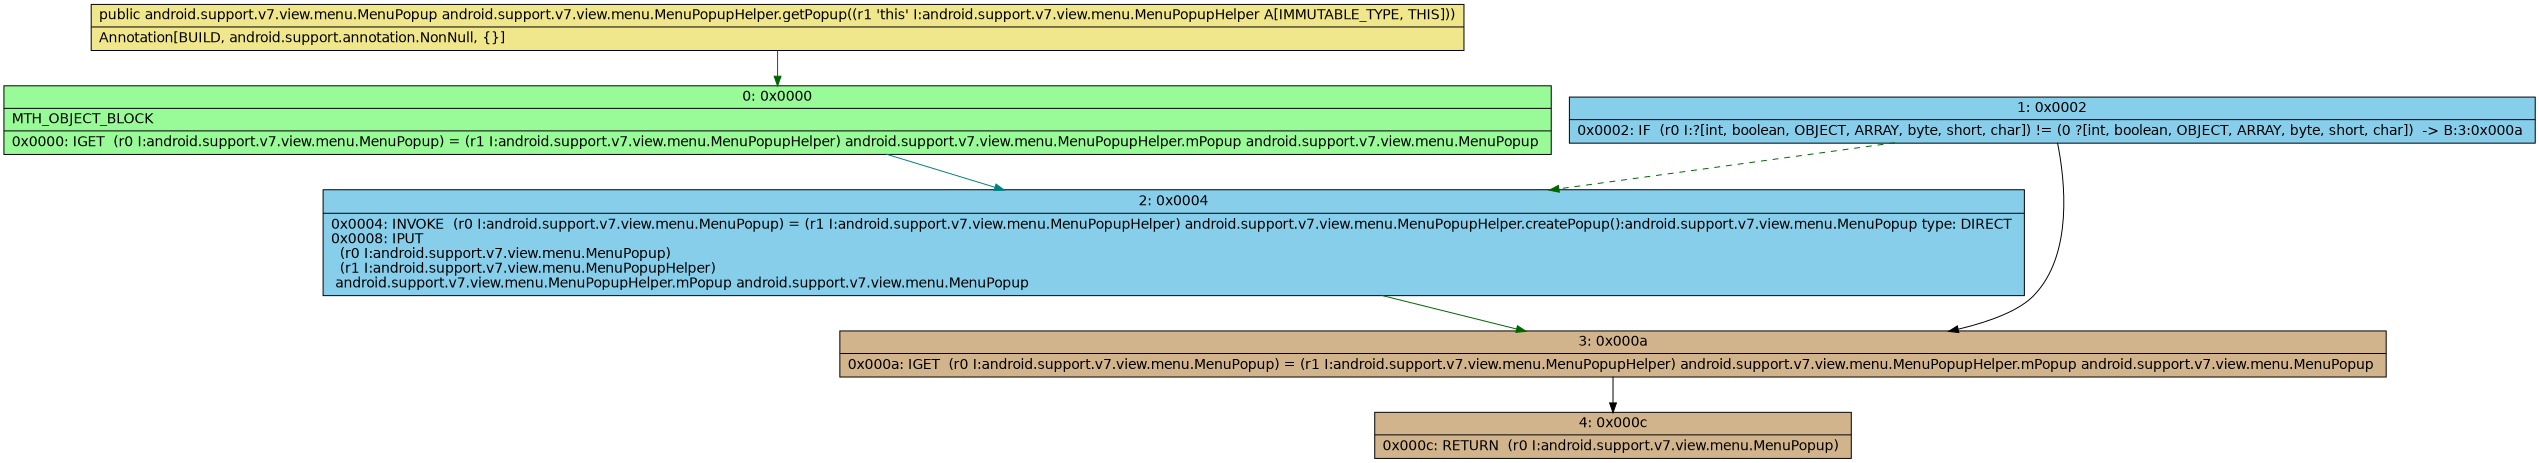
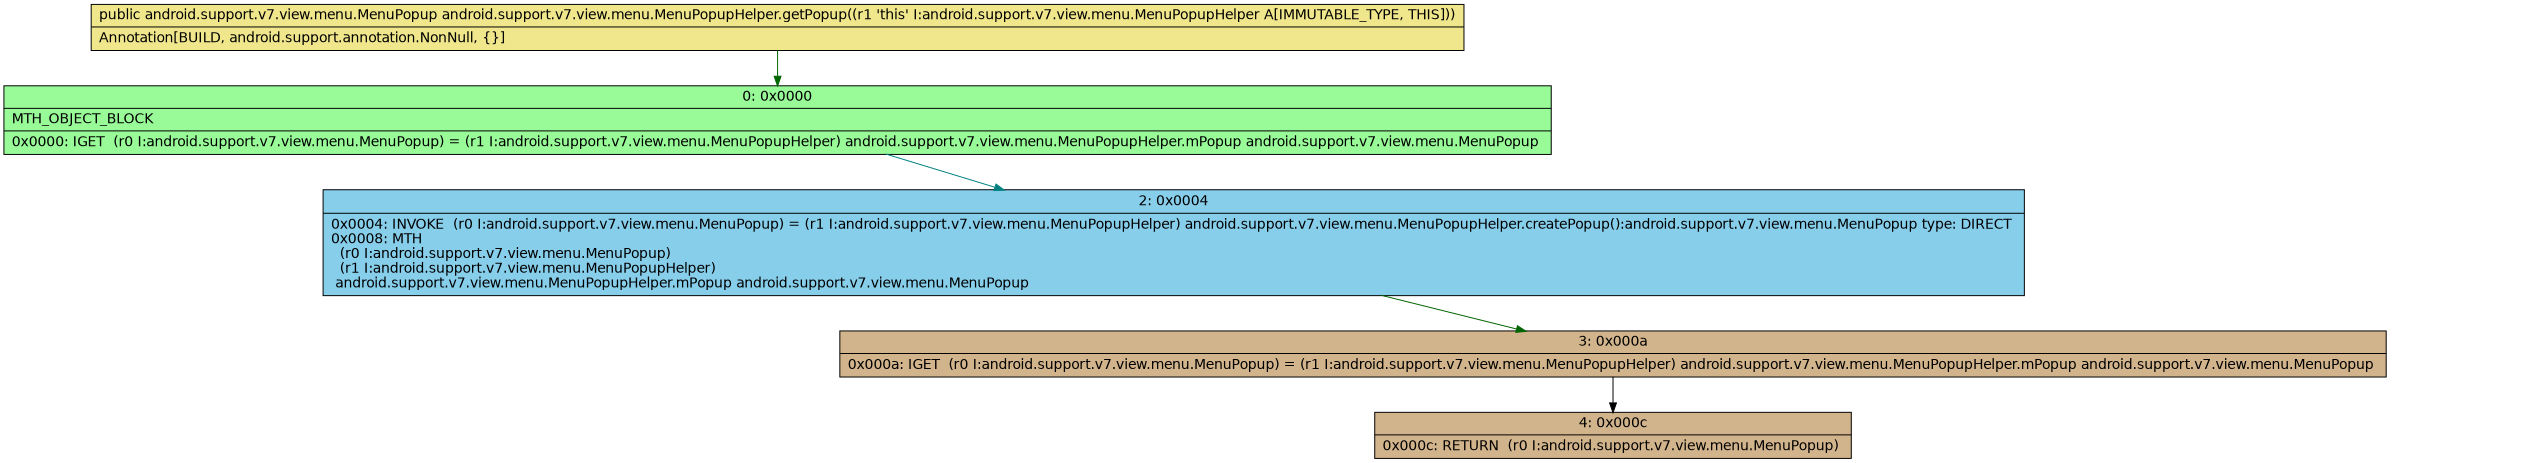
(2052, 120) -> none
(381, 239) -> (381, 239)
